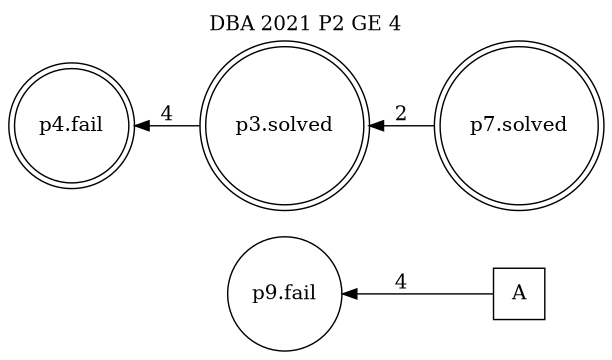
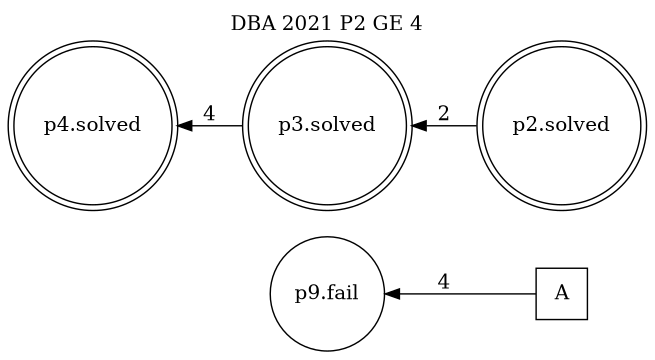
(72, 126) -> (93, 126)
(519, 126) -> (562, 126)
